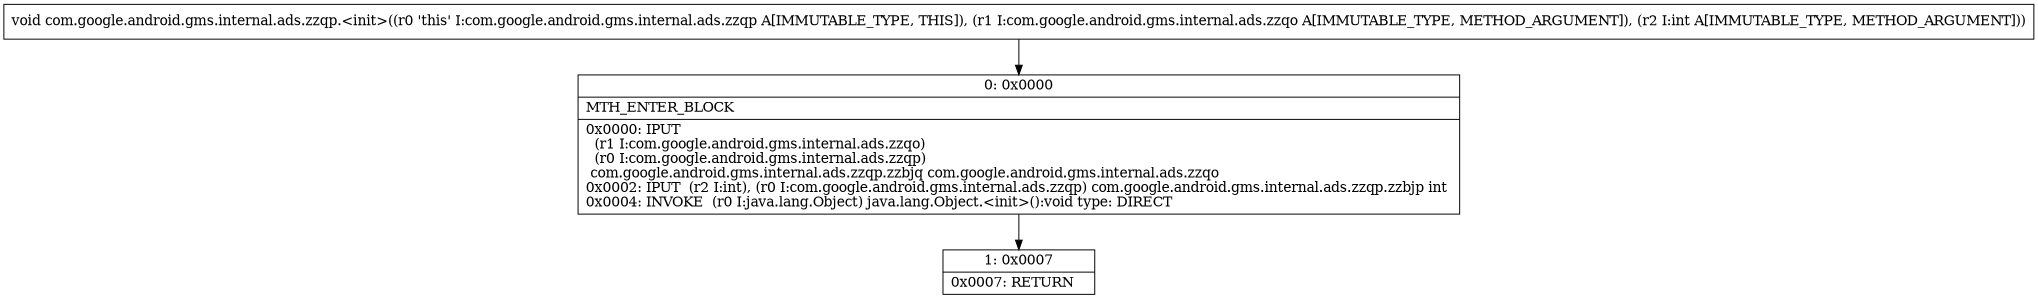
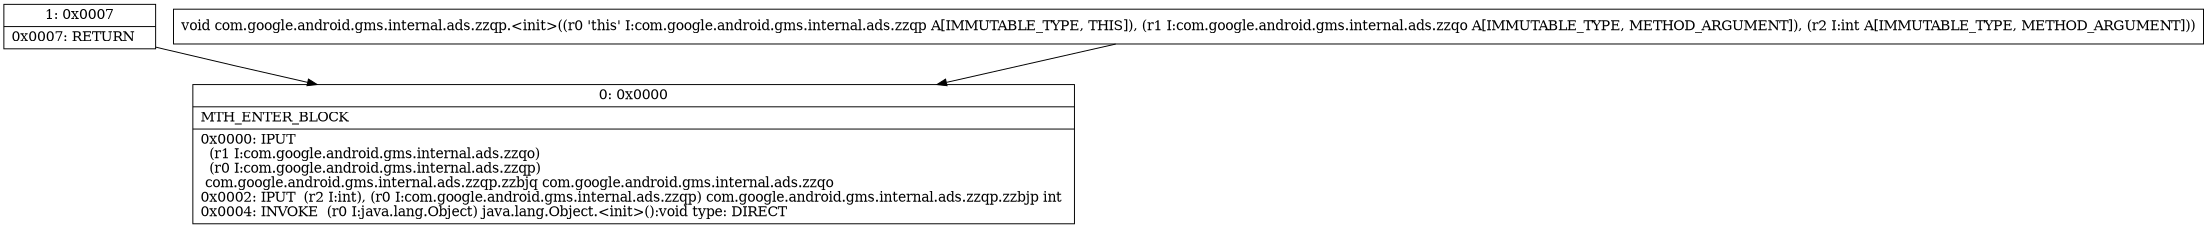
(1019, 227) -> (232, 65)
